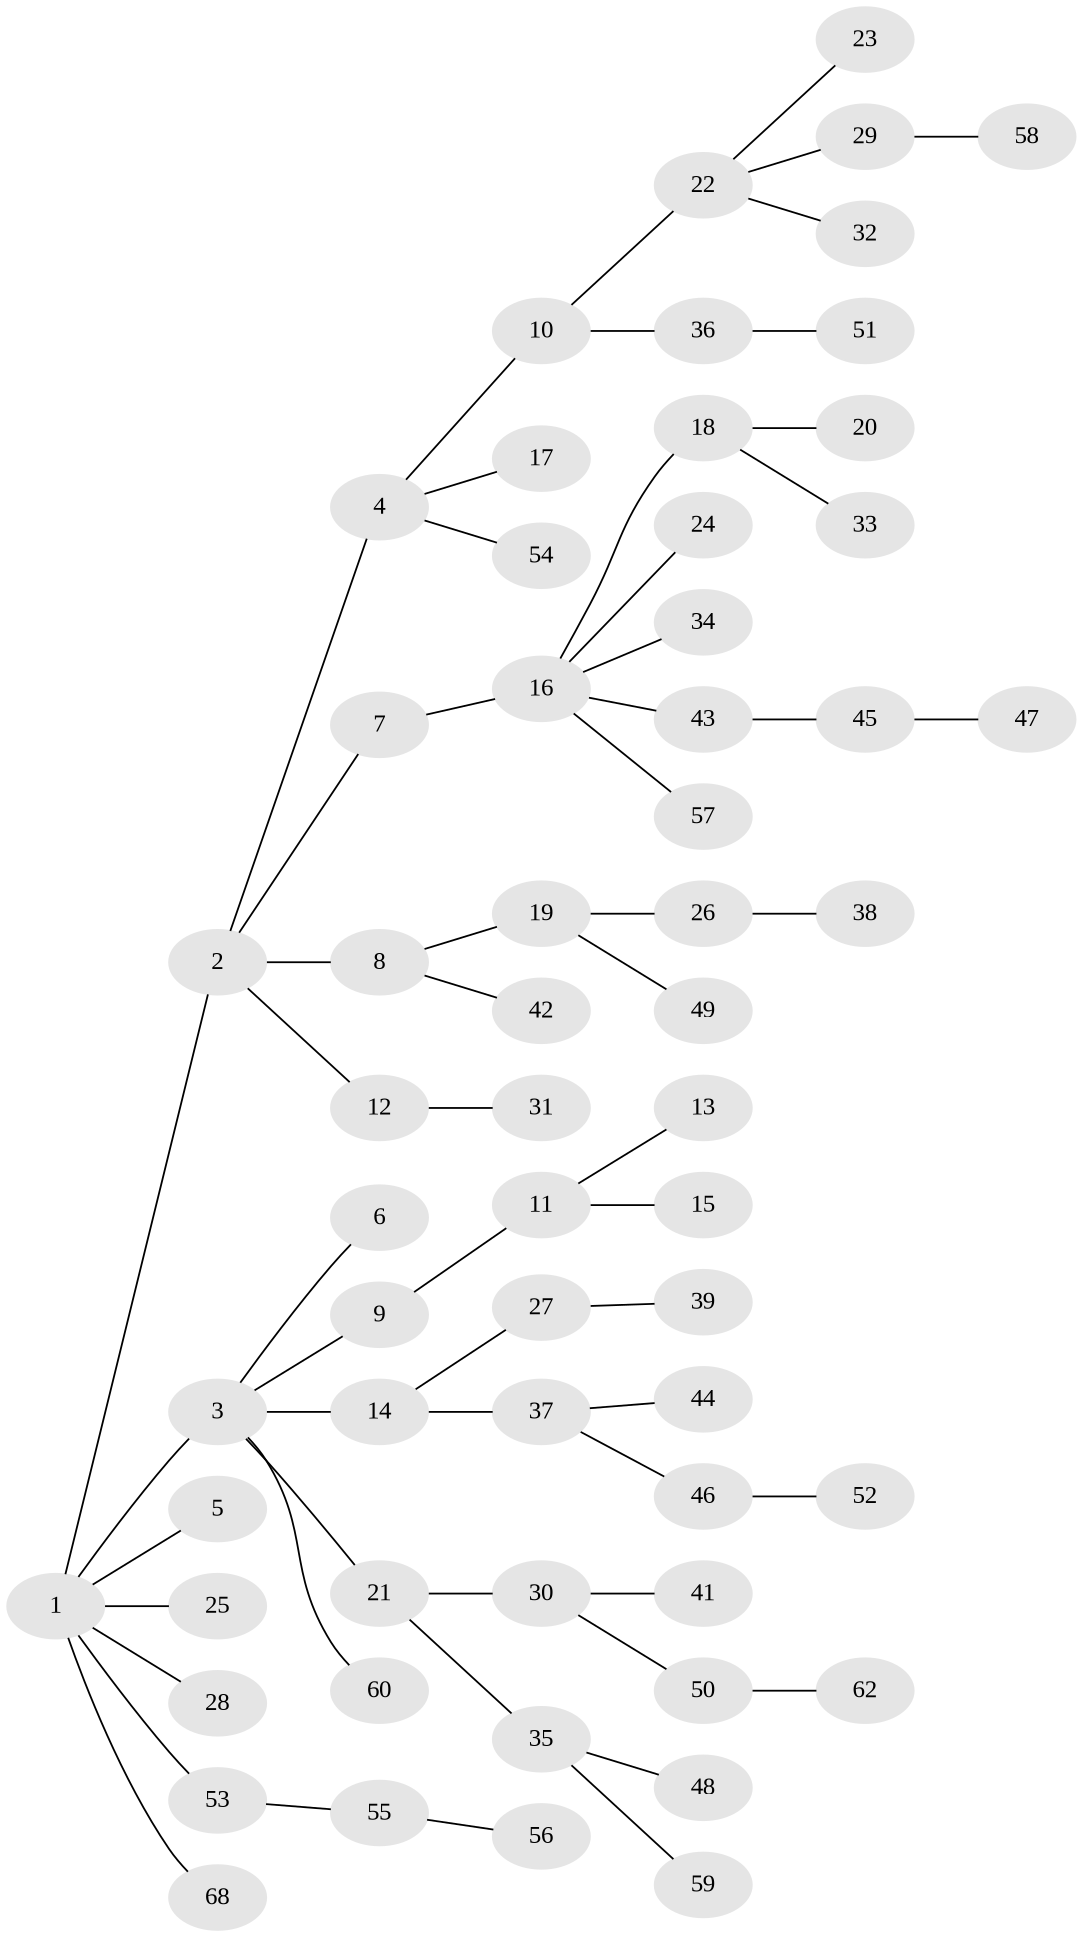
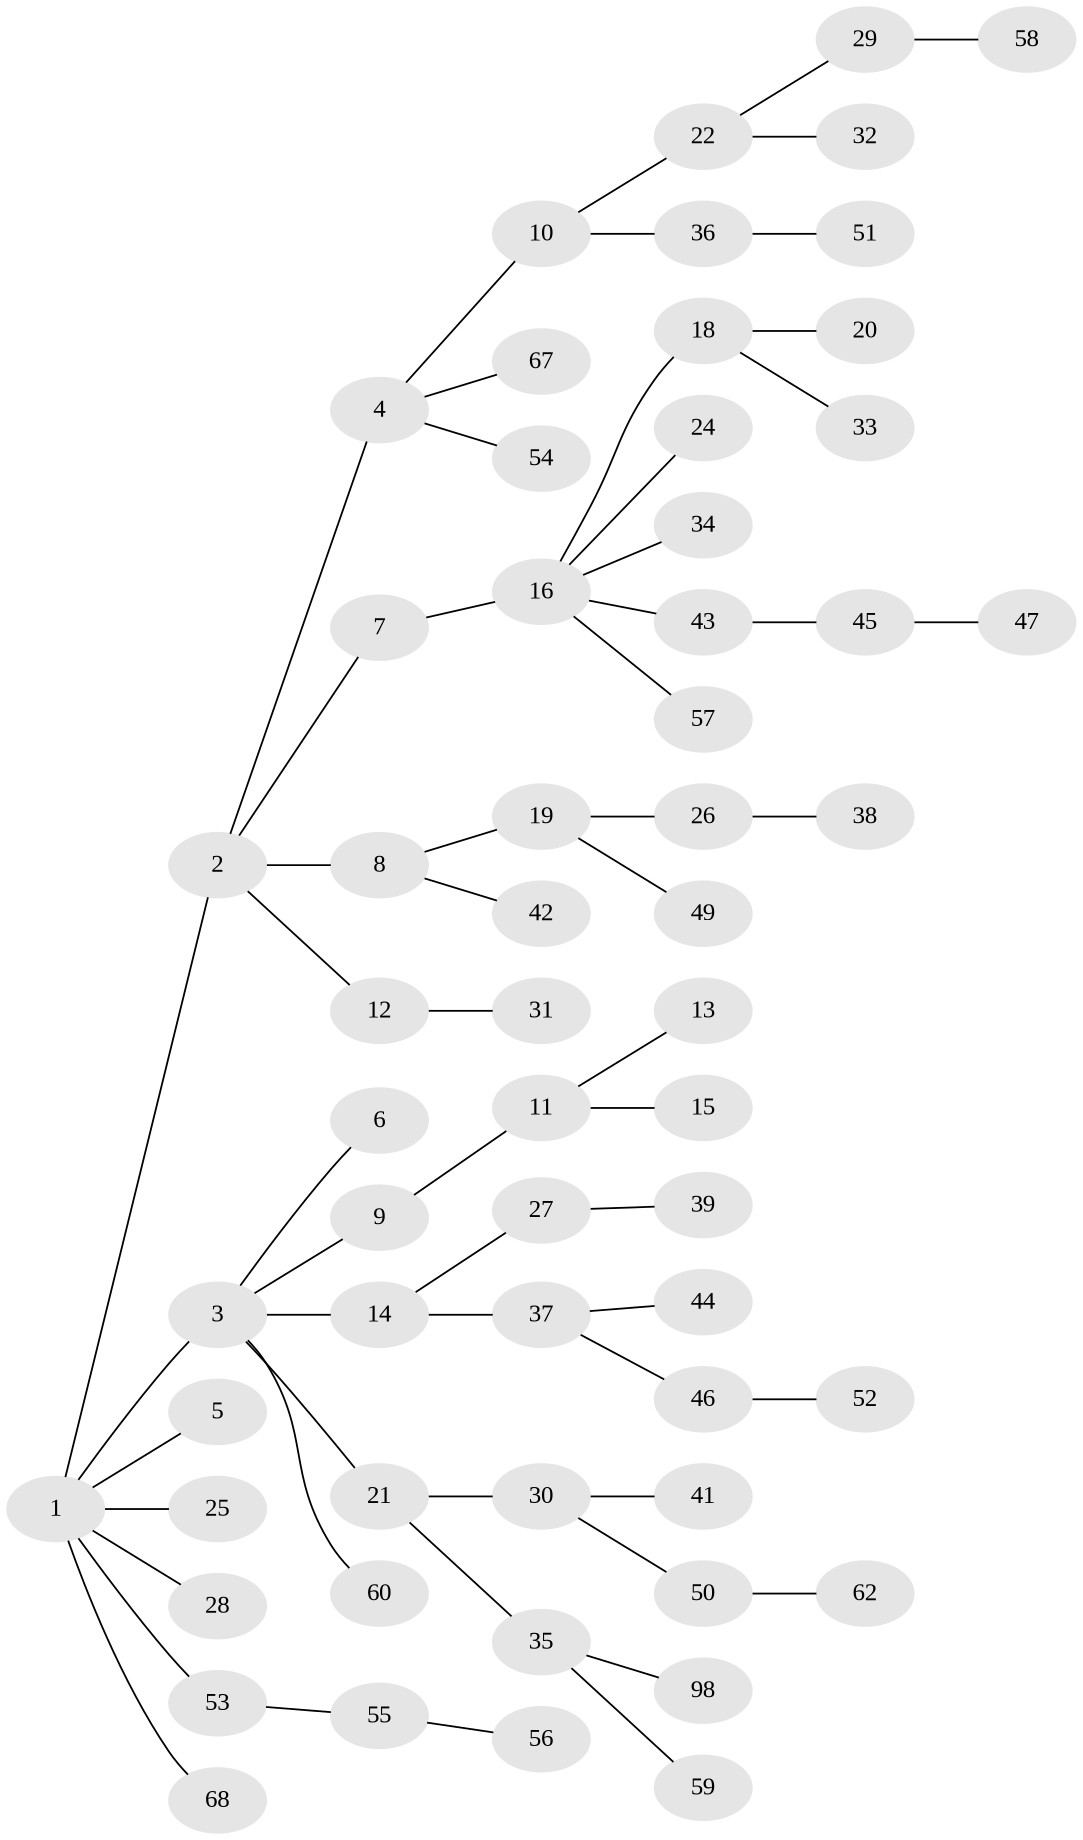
(865, 40) -> none
(541, 459) -> (541, 362)
(703, 1788) -> (703, 1691)
